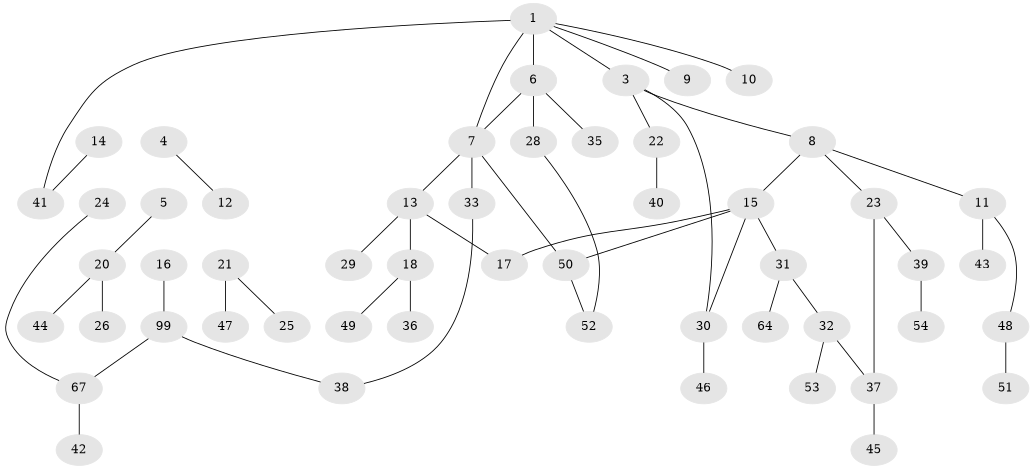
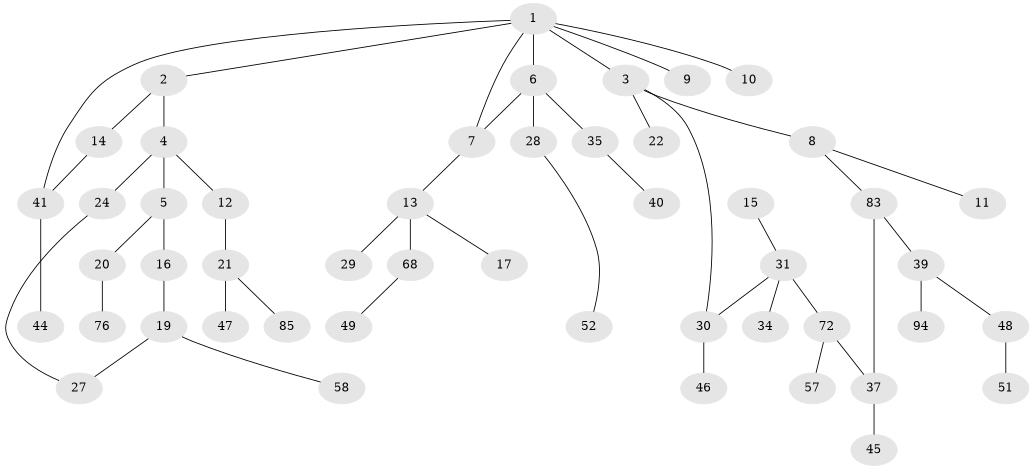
none -> (164, 80)
none -> (133, 173)
none -> (164, 173)
(657, 173) -> (626, 173)
(782, 173) -> none
(472, 204) -> none
(874, 204) -> (874, 204)
(625, 230) -> none
none -> (164, 235)
none -> (226, 235)
(1016, 262) -> (964, 296)
(410, 265) -> (410, 265)
(566, 265) -> none
(727, 265) -> (744, 296)
(983, 265) -> none
(72, 296) -> (41, 270)
(102, 327) -> (102, 327)
(164, 327) -> (164, 327)
(287, 327) -> (287, 327)
(410, 327) -> none
(765, 327) -> (765, 327)
(827, 327) -> (827, 327)
(921, 327) -> (921, 327)
(79, 388) -> (79, 388)
(342, 388) -> (342, 388)
(812, 388) -> (812, 388)
(79, 450) -> none
